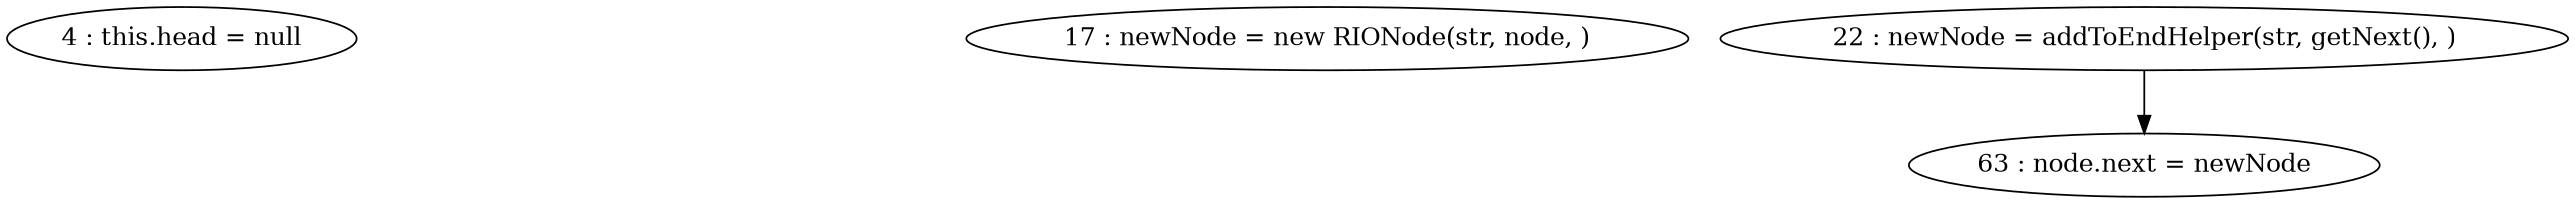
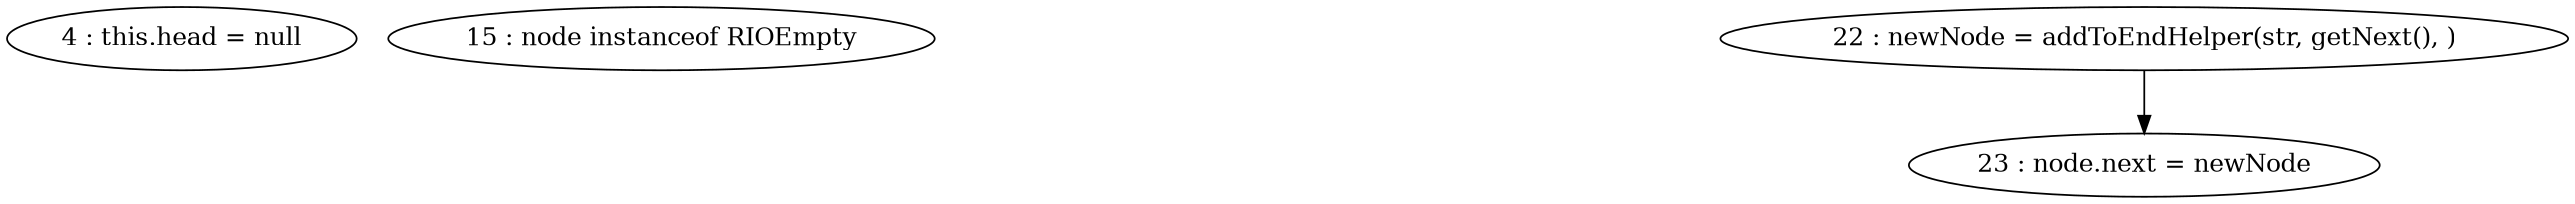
none -> (661, 39)
(1327, 39) -> none
(2144, 165) -> (2144, 165)
